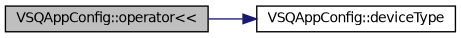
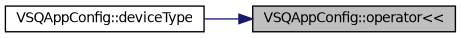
(226, 19) -> (222, 19)
